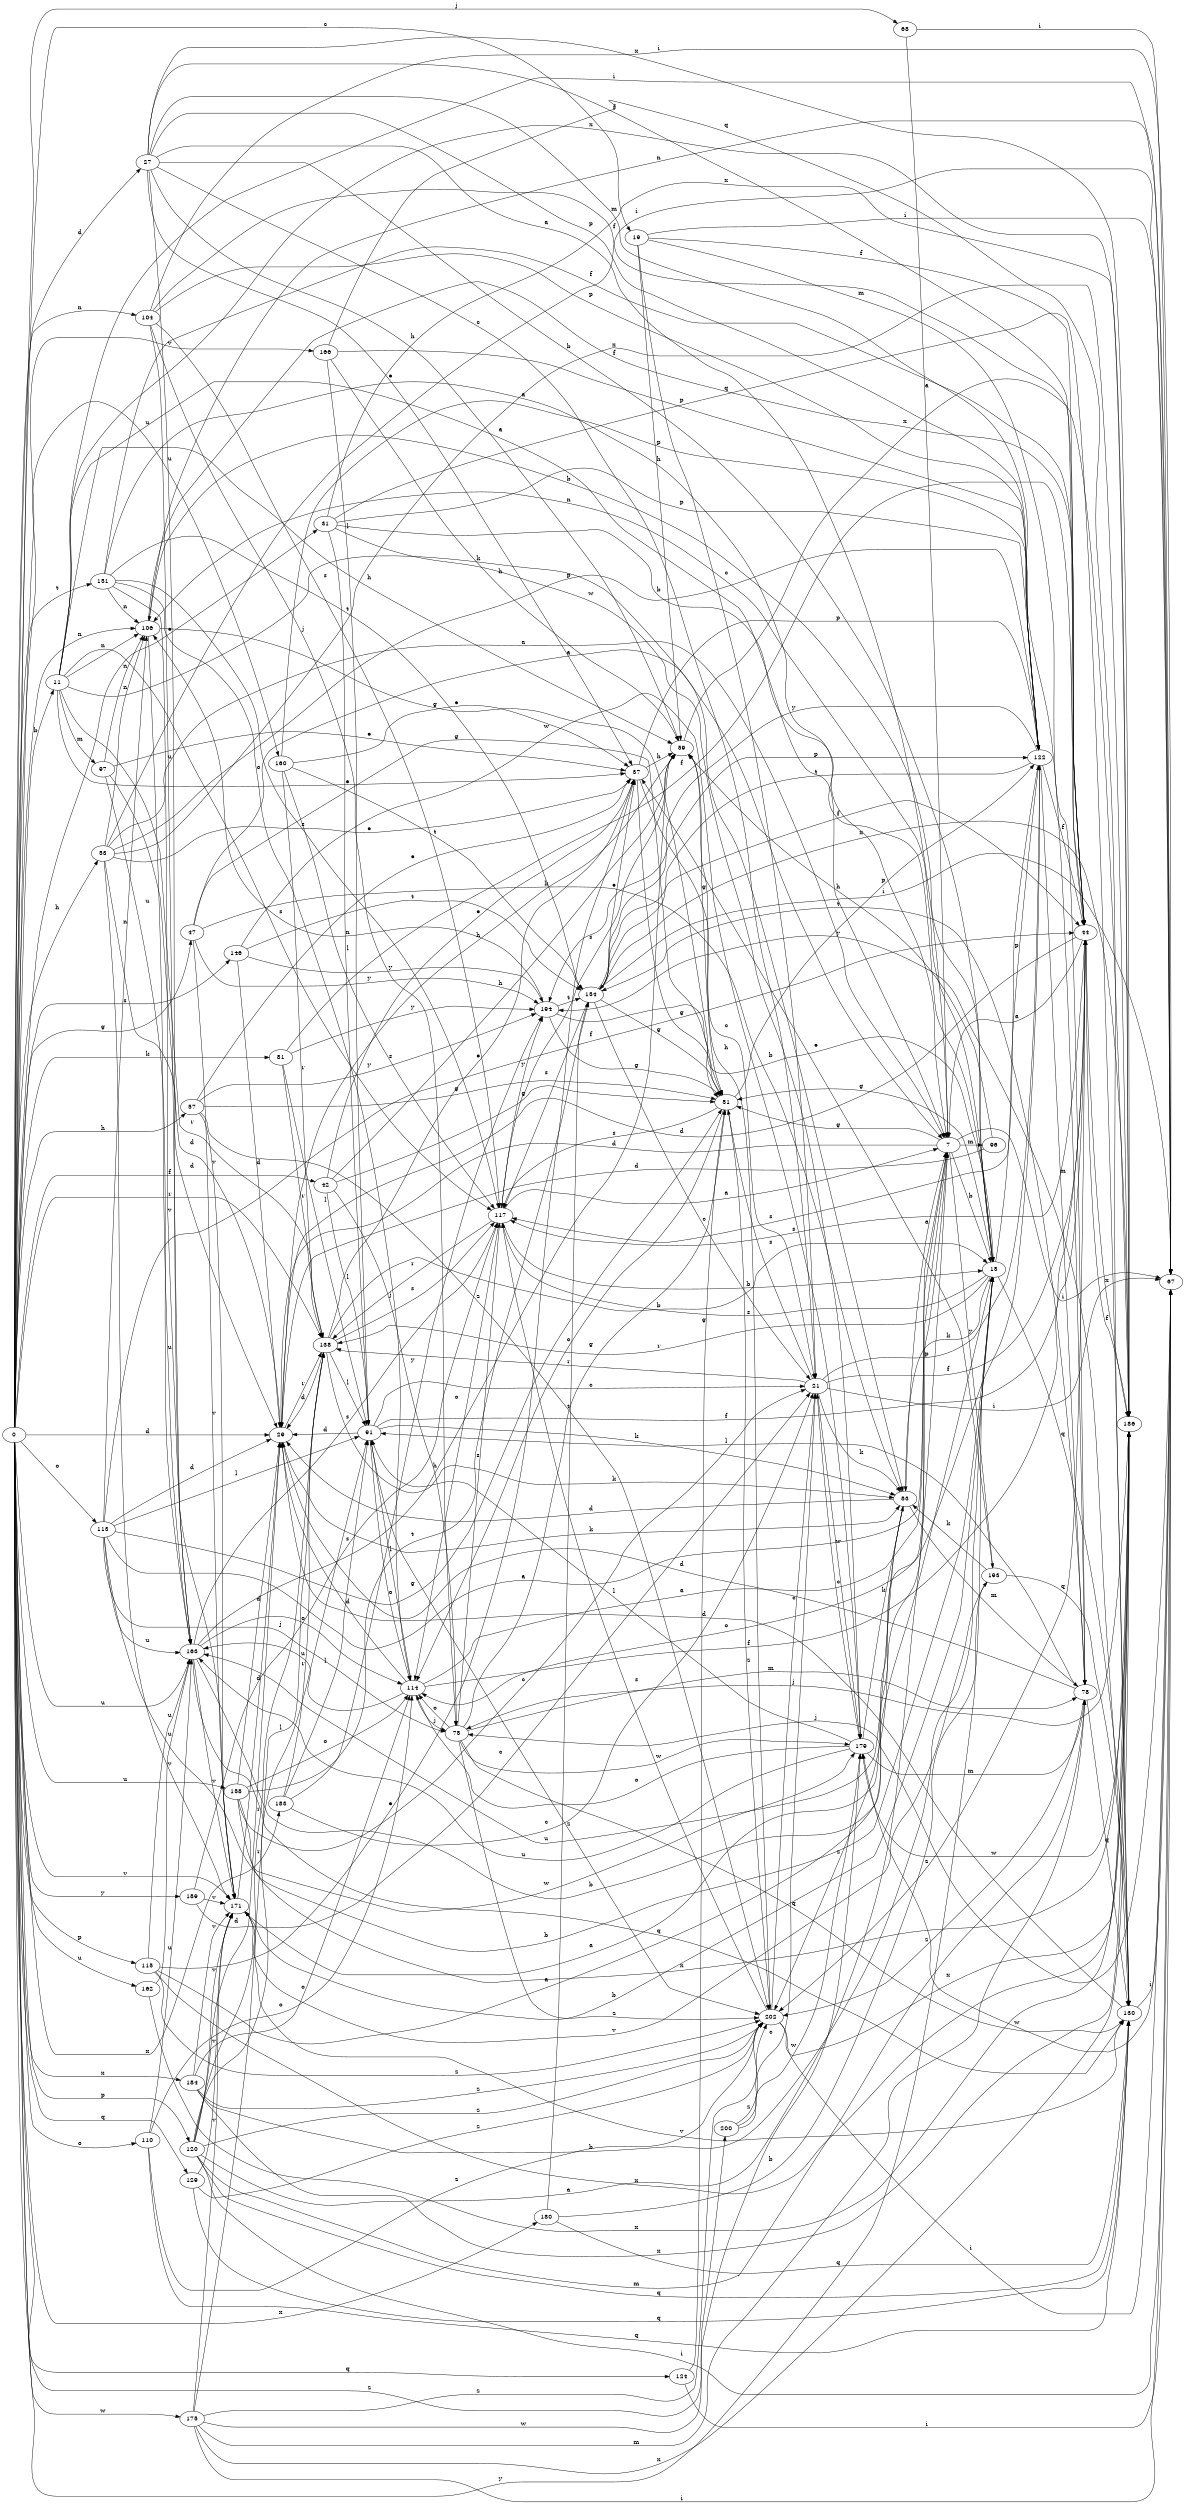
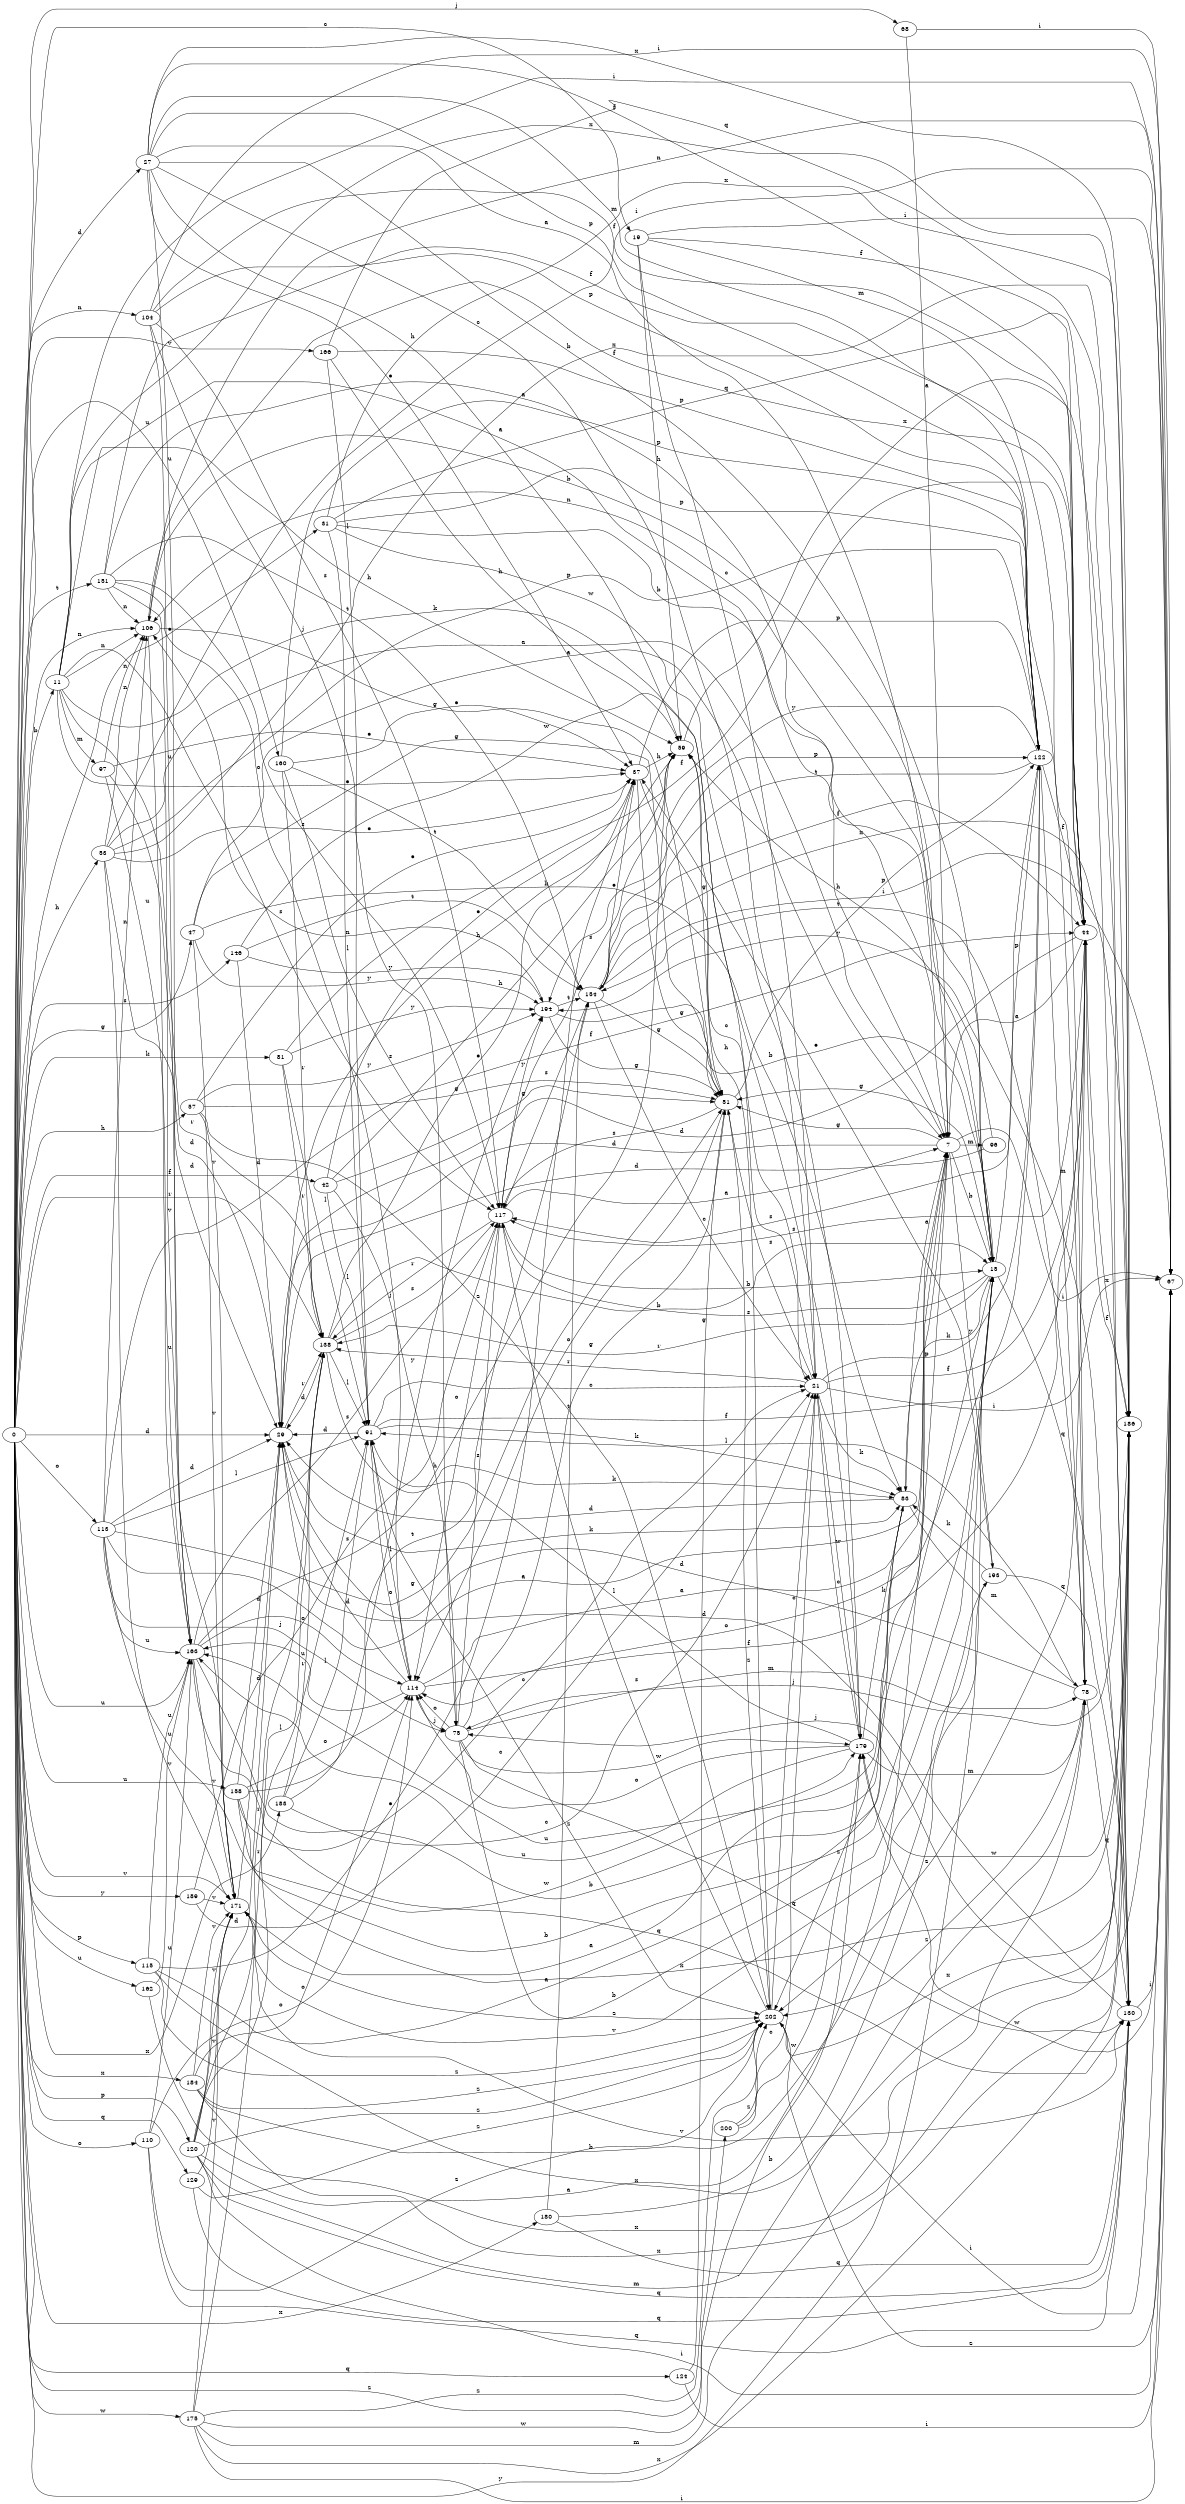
(706, 737) -> (651, 687)
none -> (1133, 2346)
